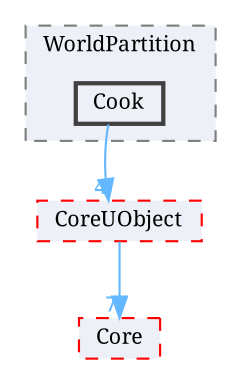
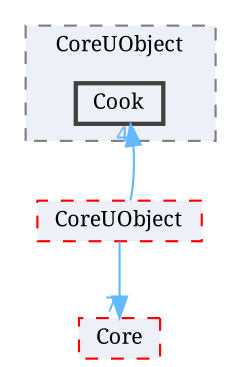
(121, 46) -> (121, 46)
(105, 154) -> (134, 173)
